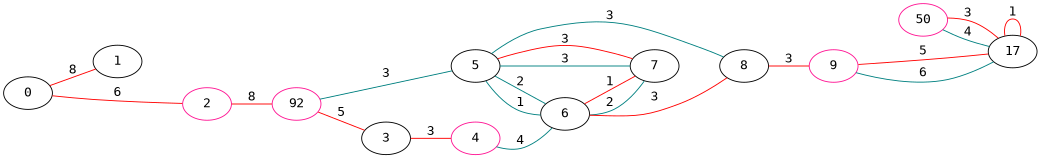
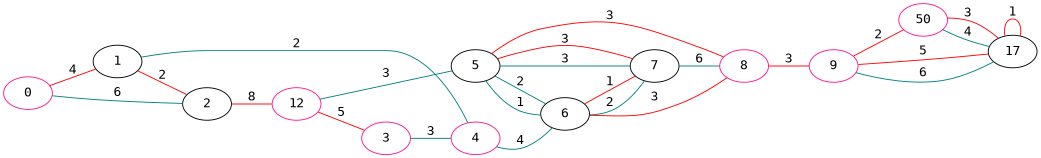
(607, 22) -> (607, 22)
none -> (879, 43)
none -> (321, 51)
none -> (699, 66)
(744, 66) -> (744, 66)
(73, 70) -> (73, 70)
none -> (162, 83)
(28, 93) -> (28, 93)
(117, 101) -> (117, 101)
(207, 104) -> (207, 104)
(297, 104) -> (297, 104)
(386, 138) -> (386, 138)
(431, 138) -> (431, 138)
